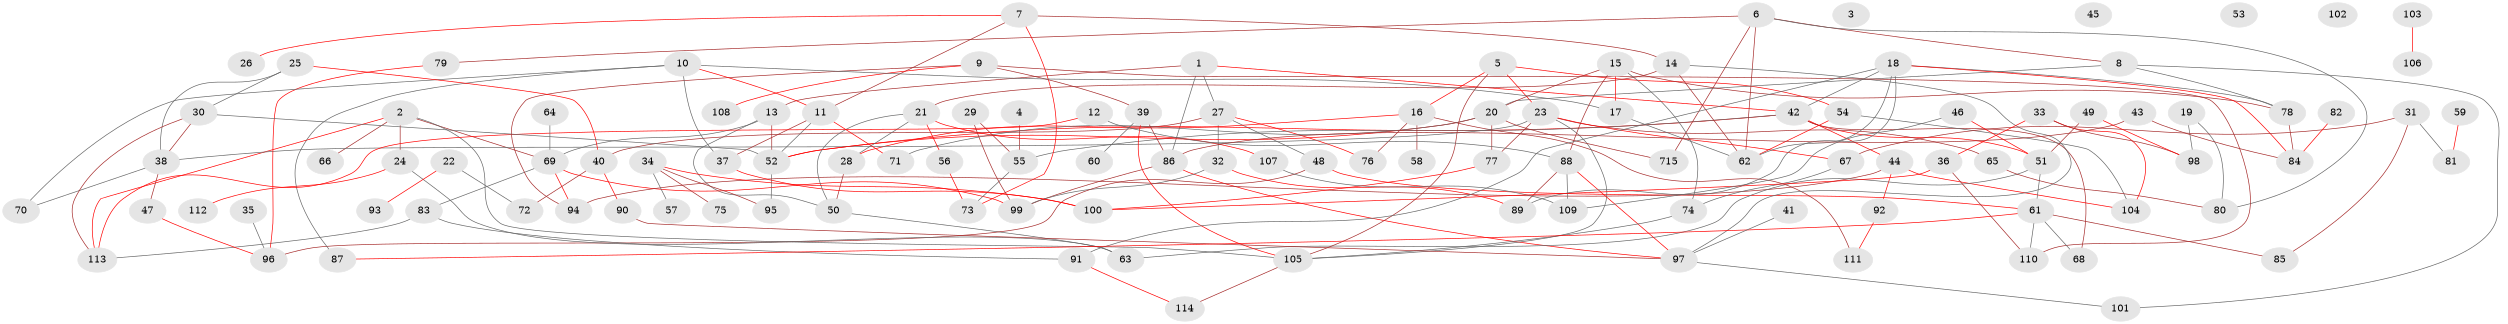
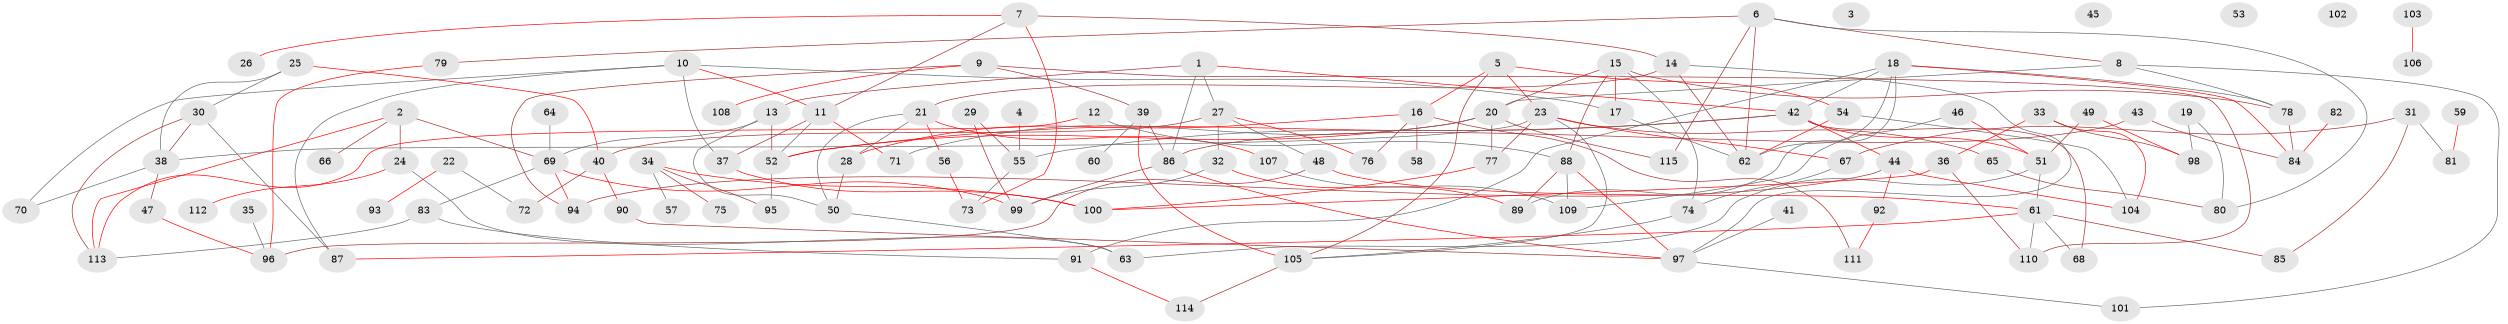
(474, 132) -> (262, 180)
(1669, 162) -> (1669, 162)
(883, 244) -> none
